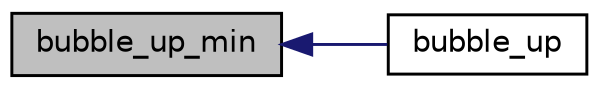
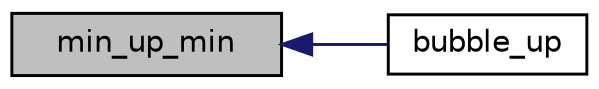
(147, 44) -> (147, 44)
